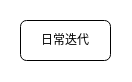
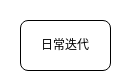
(66, 41) -> (66, 46)
